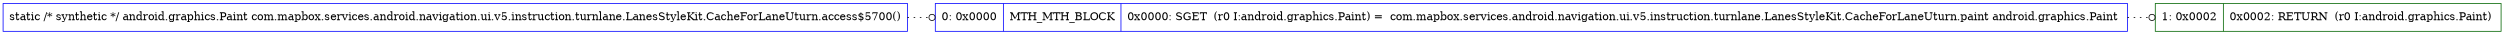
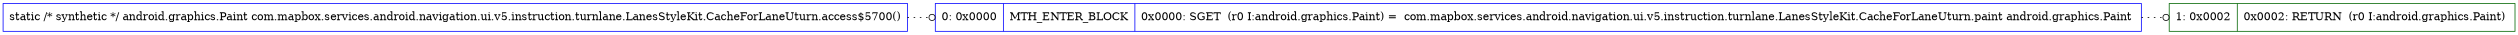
(1062, 17) -> (1069, 17)
